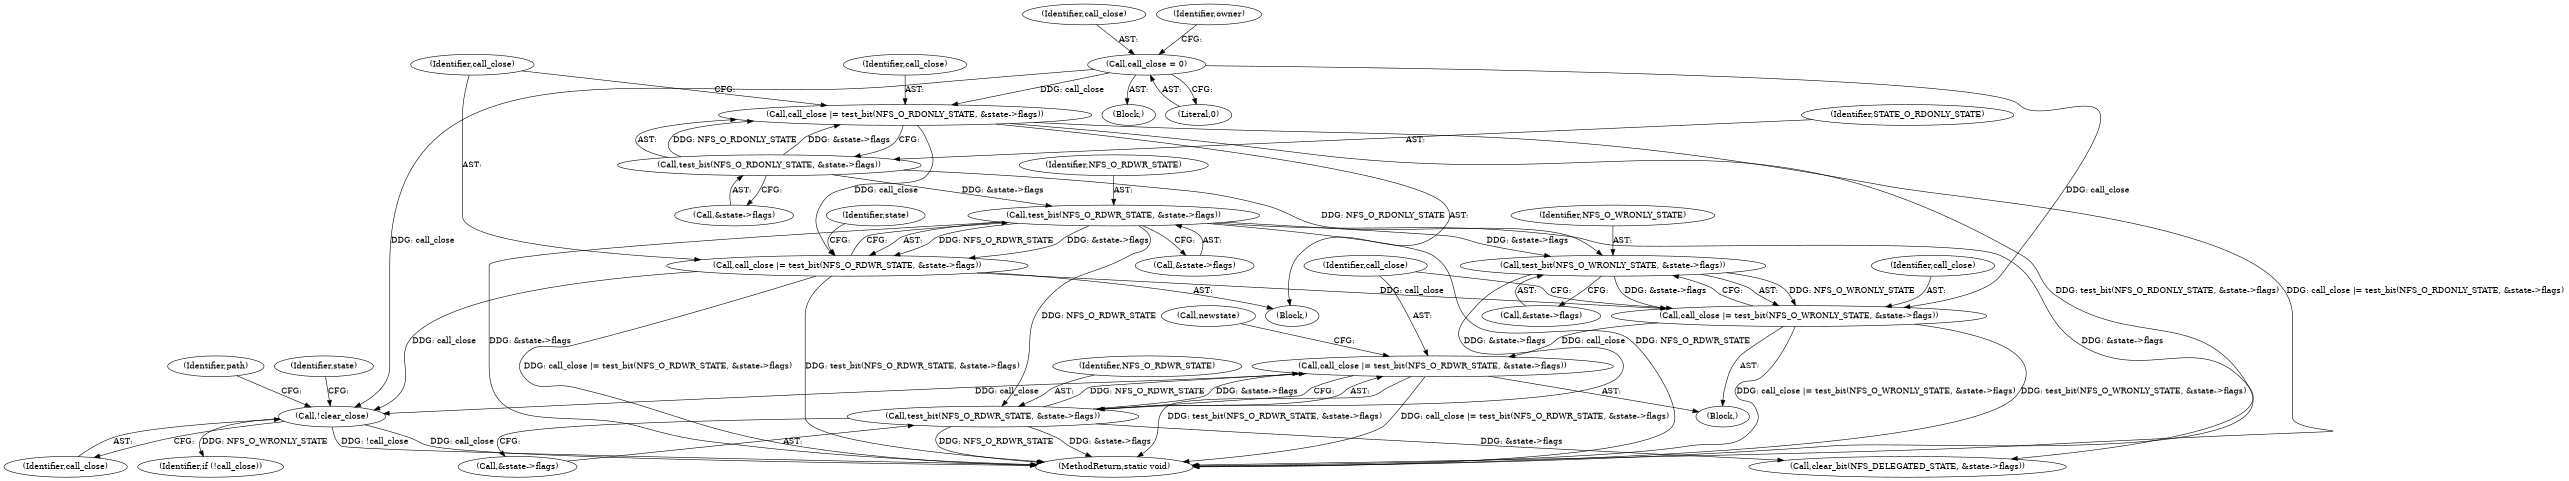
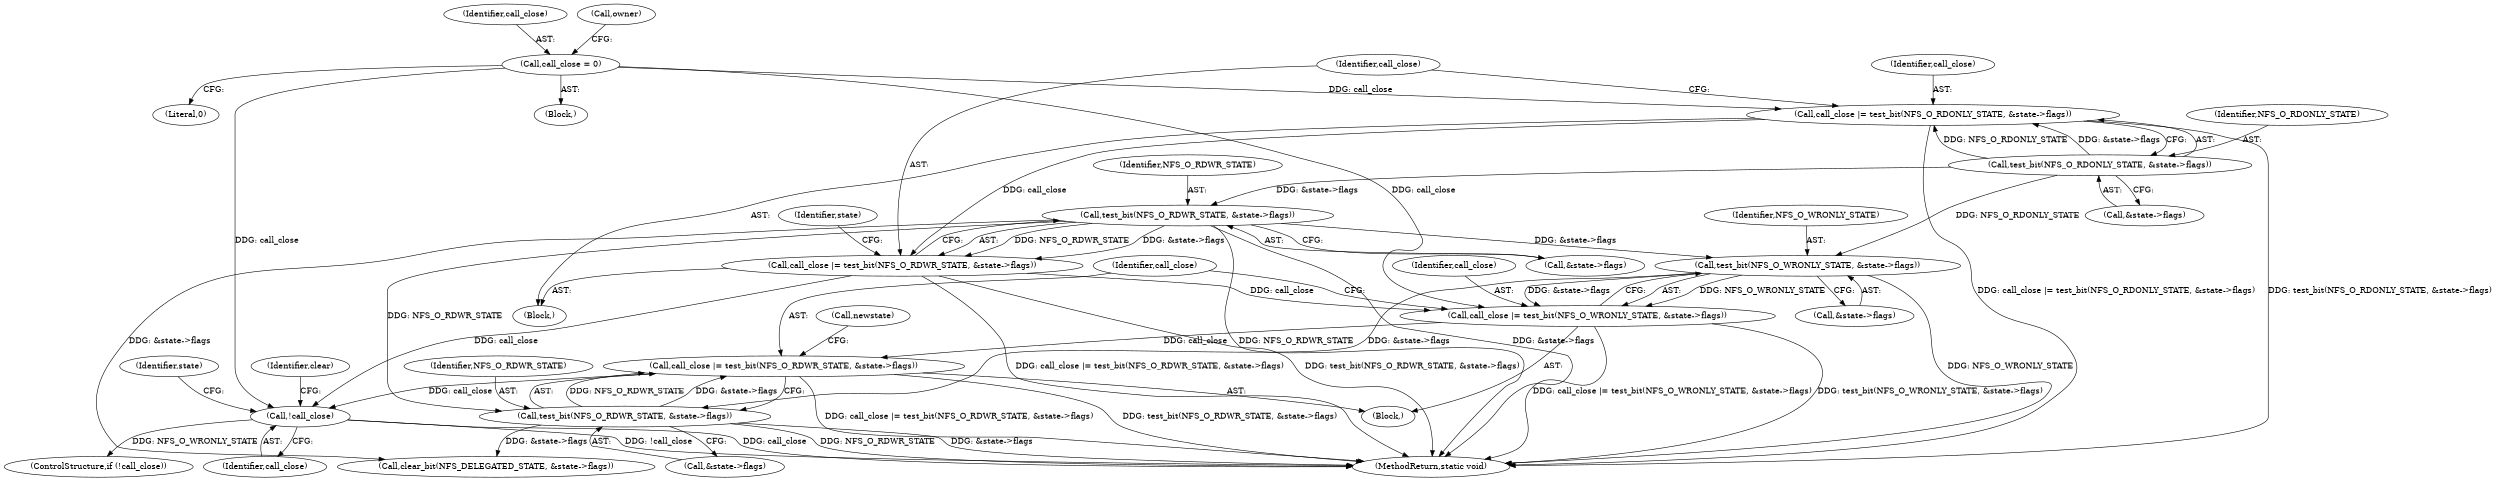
(1209, 14) -> (616, 14)
(1164, 96) -> none
(1908, 115) -> (2287, 115)
(216, 366) -> (300, 366)
(332, 417) -> (300, 417)
none -> (1909, 432)
(211, 467) -> (99, 467)
